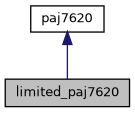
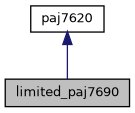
(67, 93) -> (67, 93)
